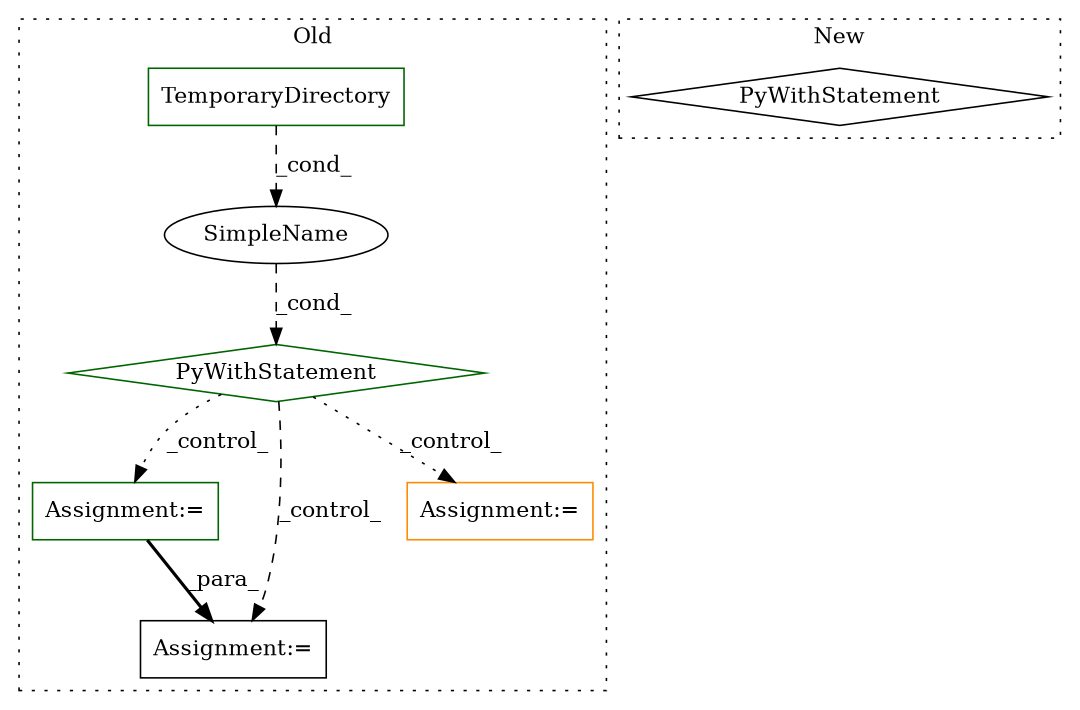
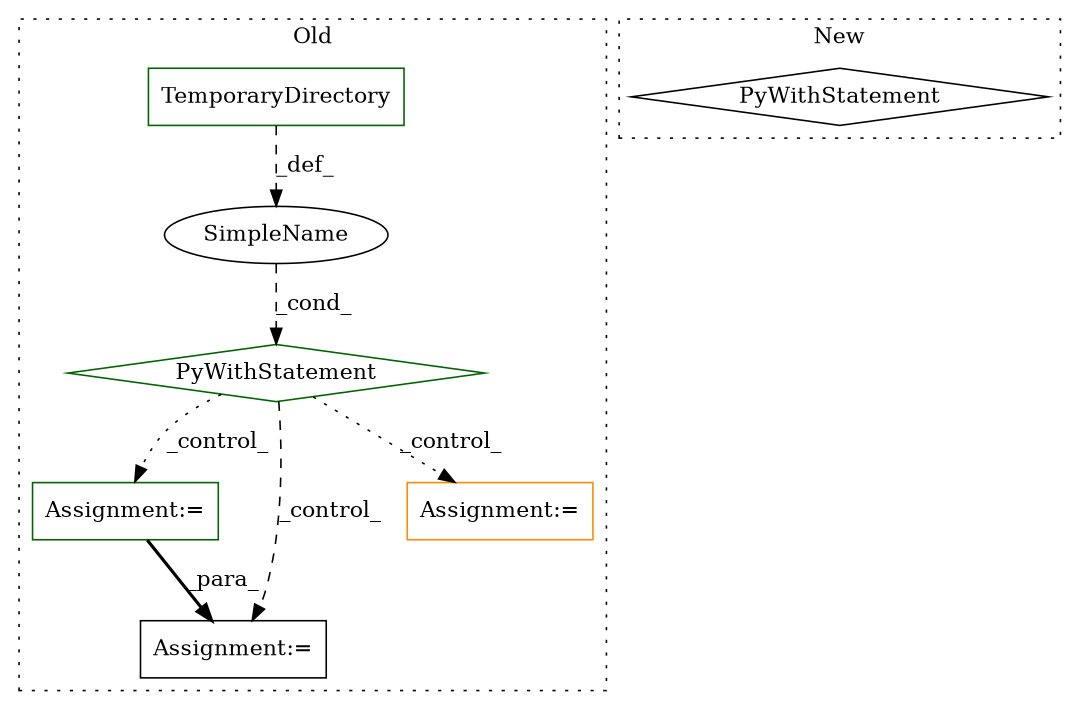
(314, 166) -> (306, 166)
